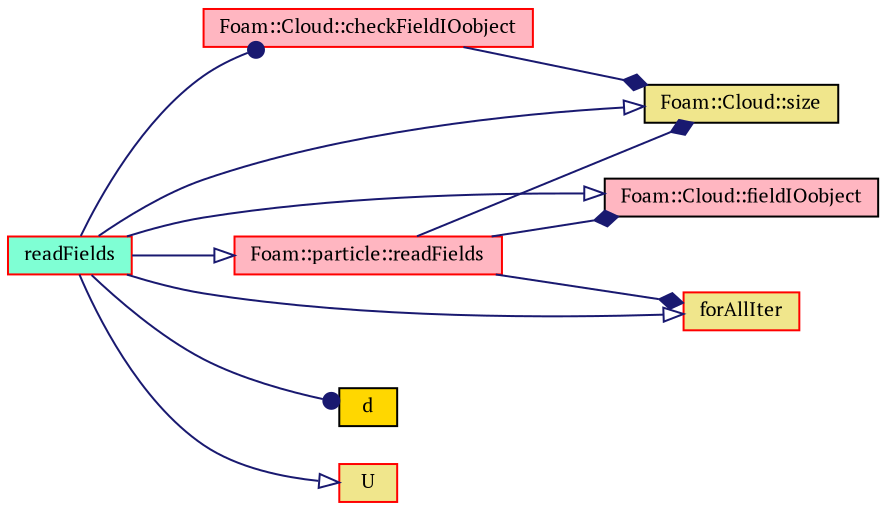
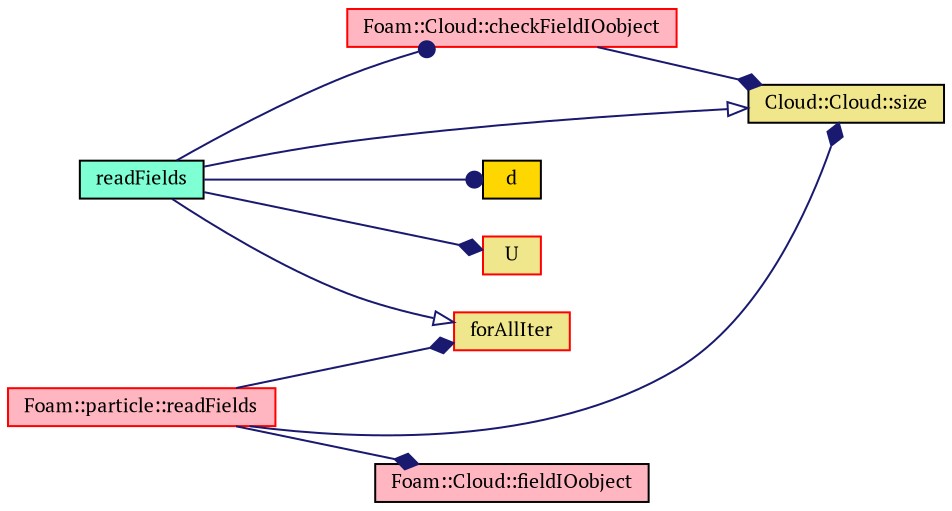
(741, 104) -> (846, 104)
(354, 201) -> none
(70, 255) -> (142, 180)
(173, 255) -> none
(169, 415) -> (331, 218)
